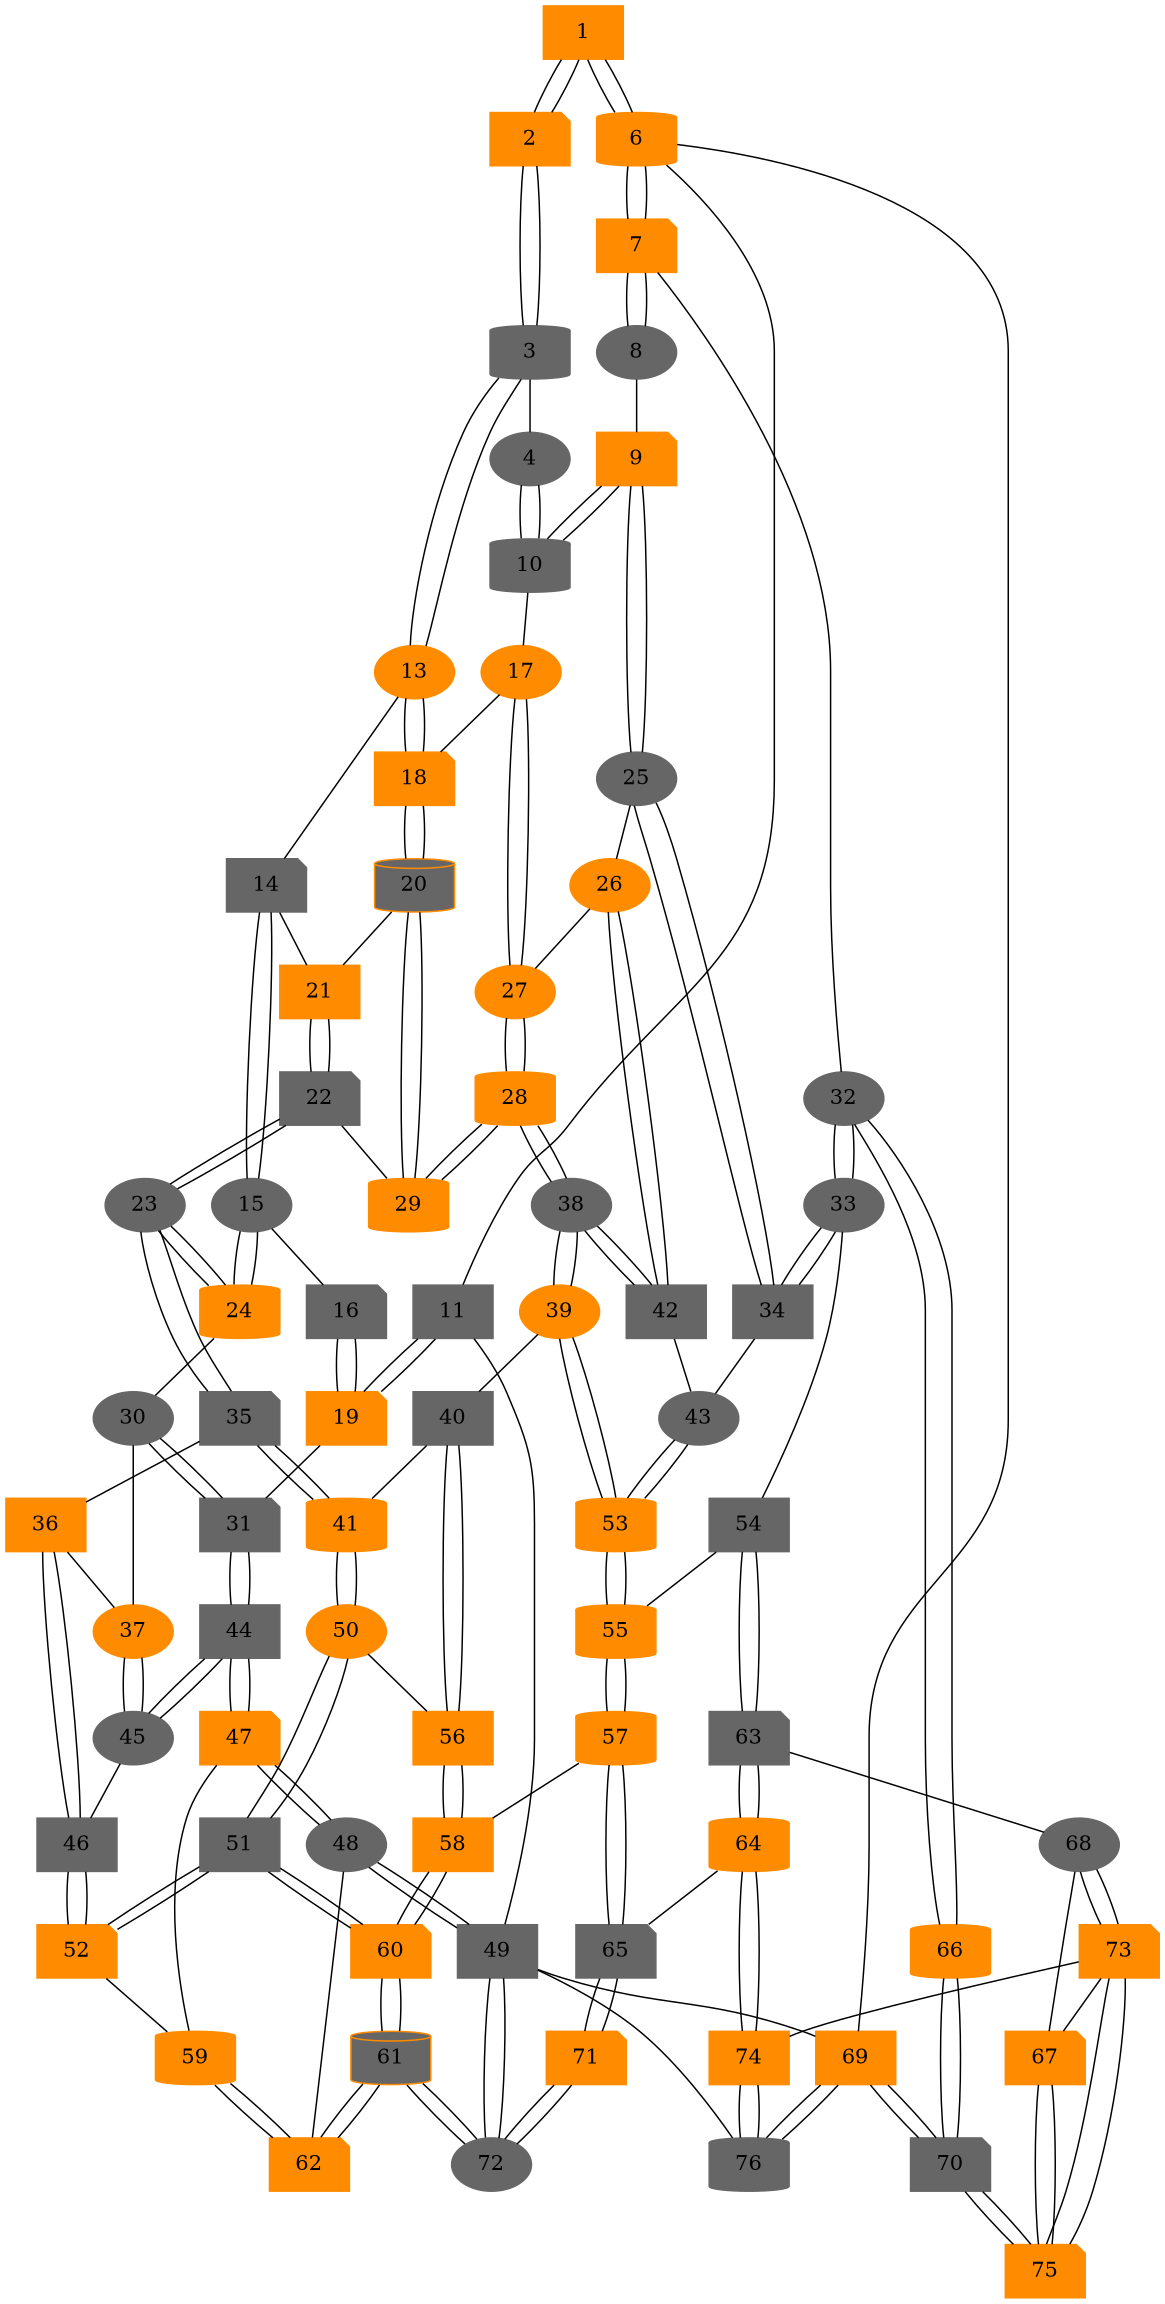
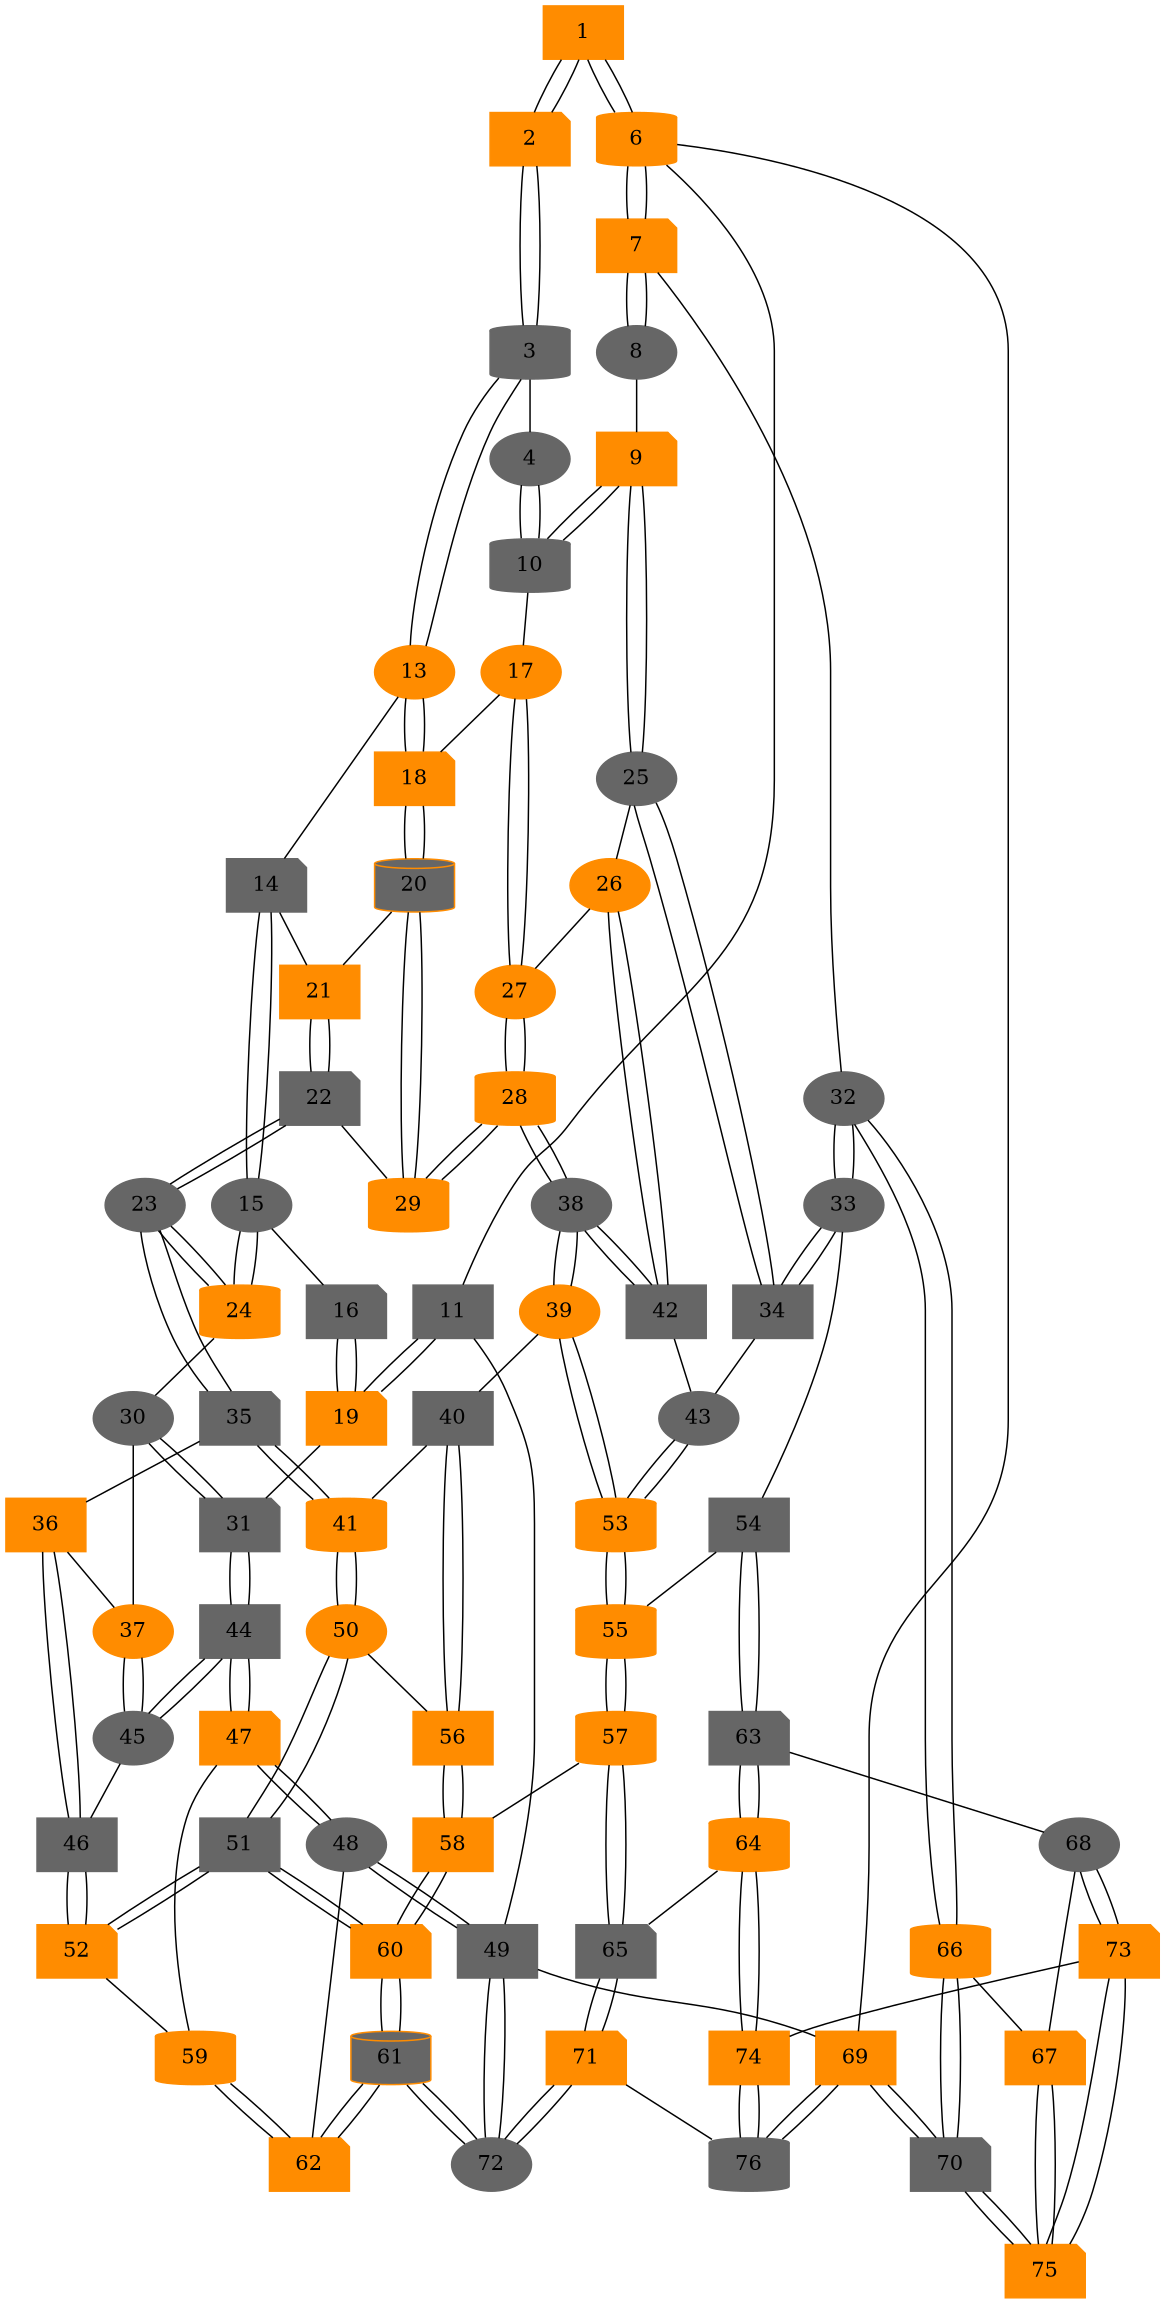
(1082, 2005) -> (998, 2004)
(648, 2039) -> (669, 2112)
